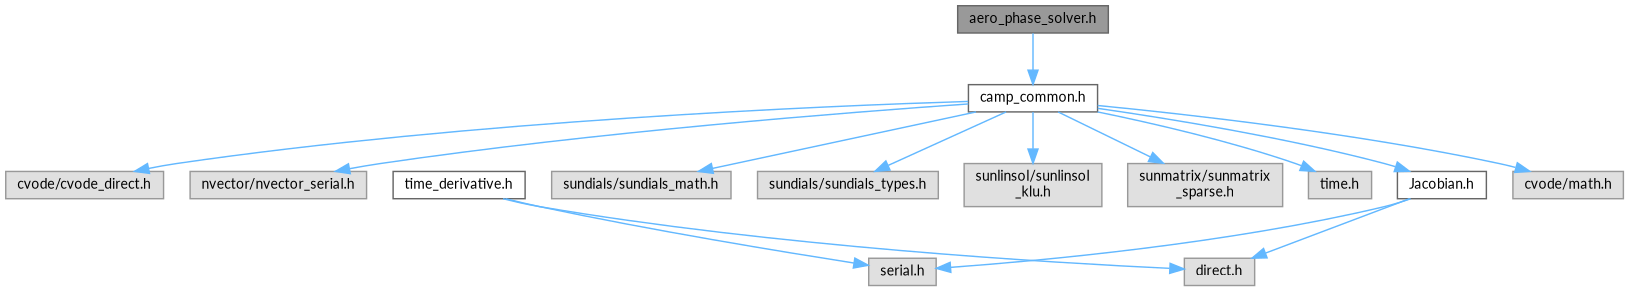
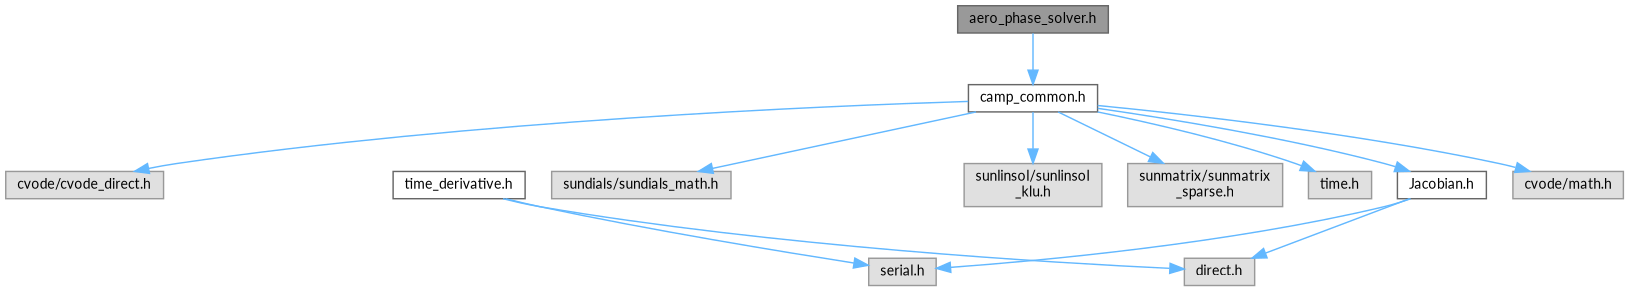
(278, 185) -> none
(848, 185) -> none
